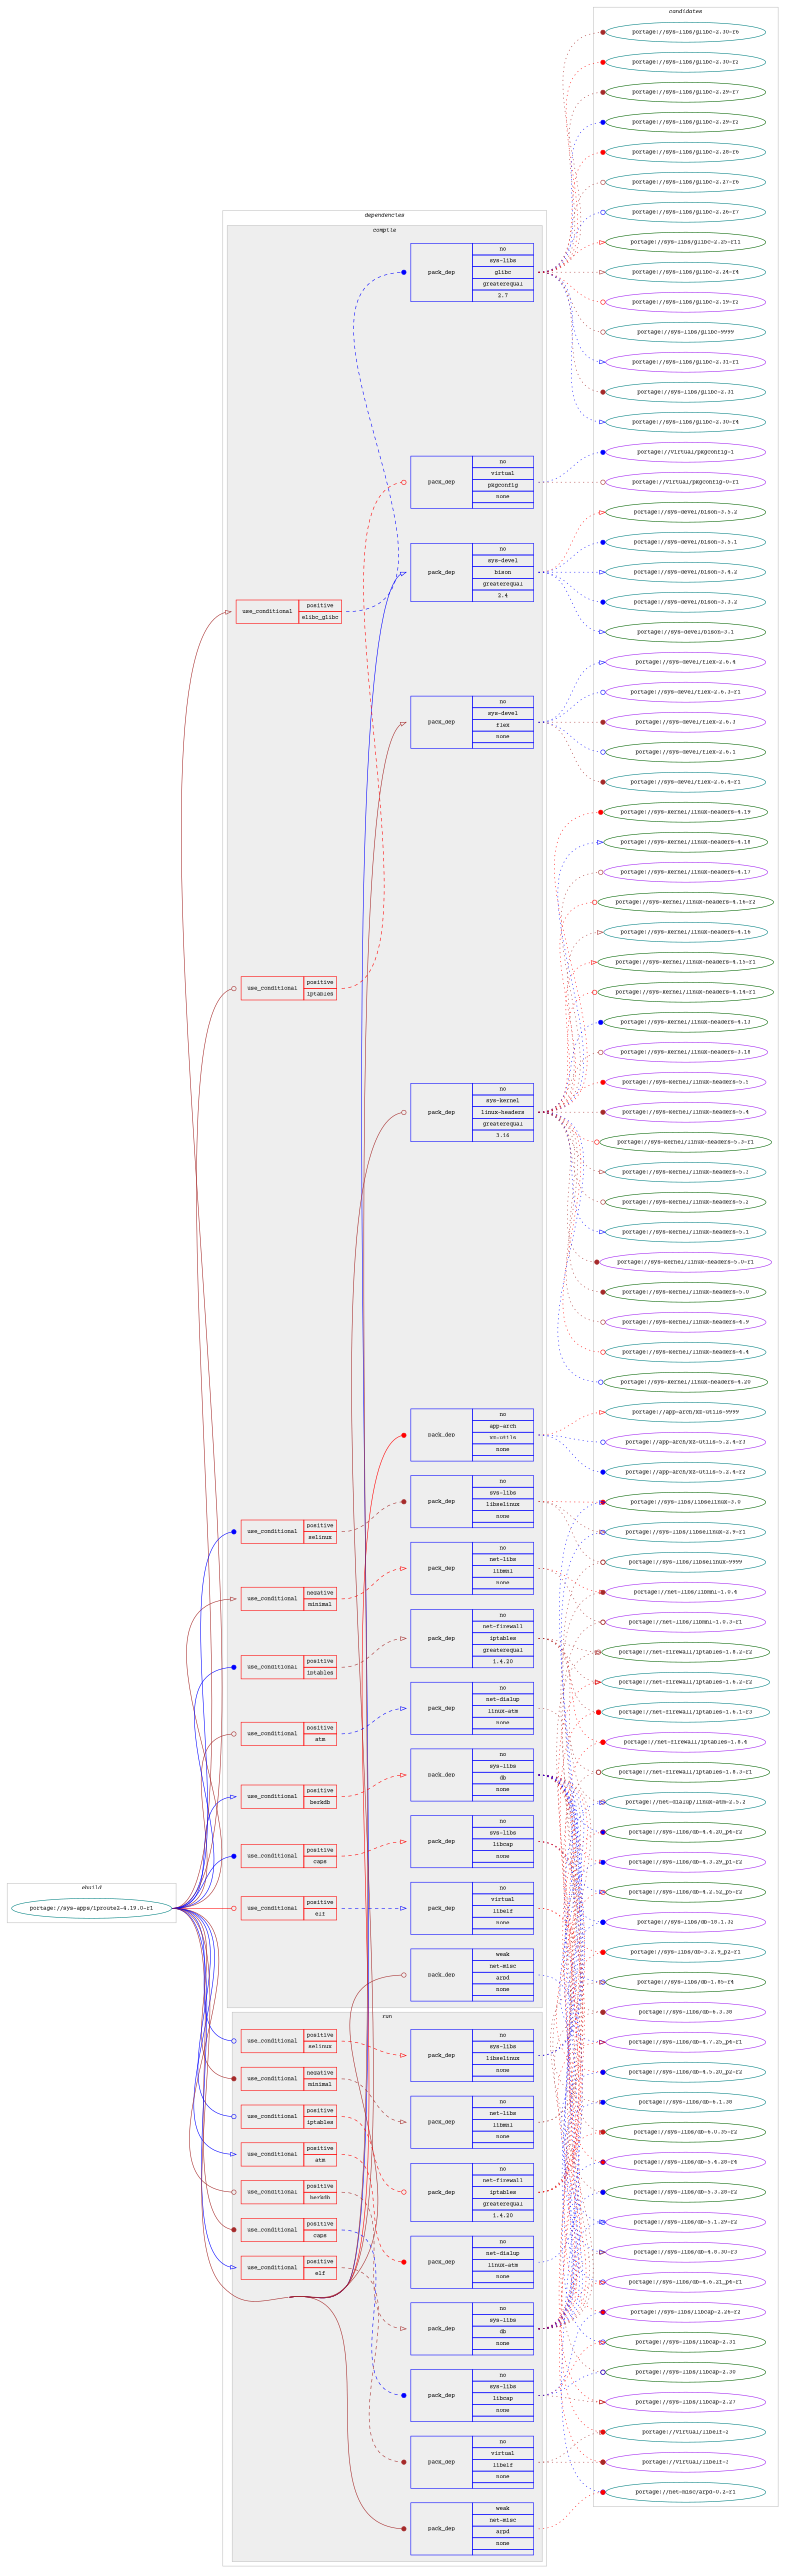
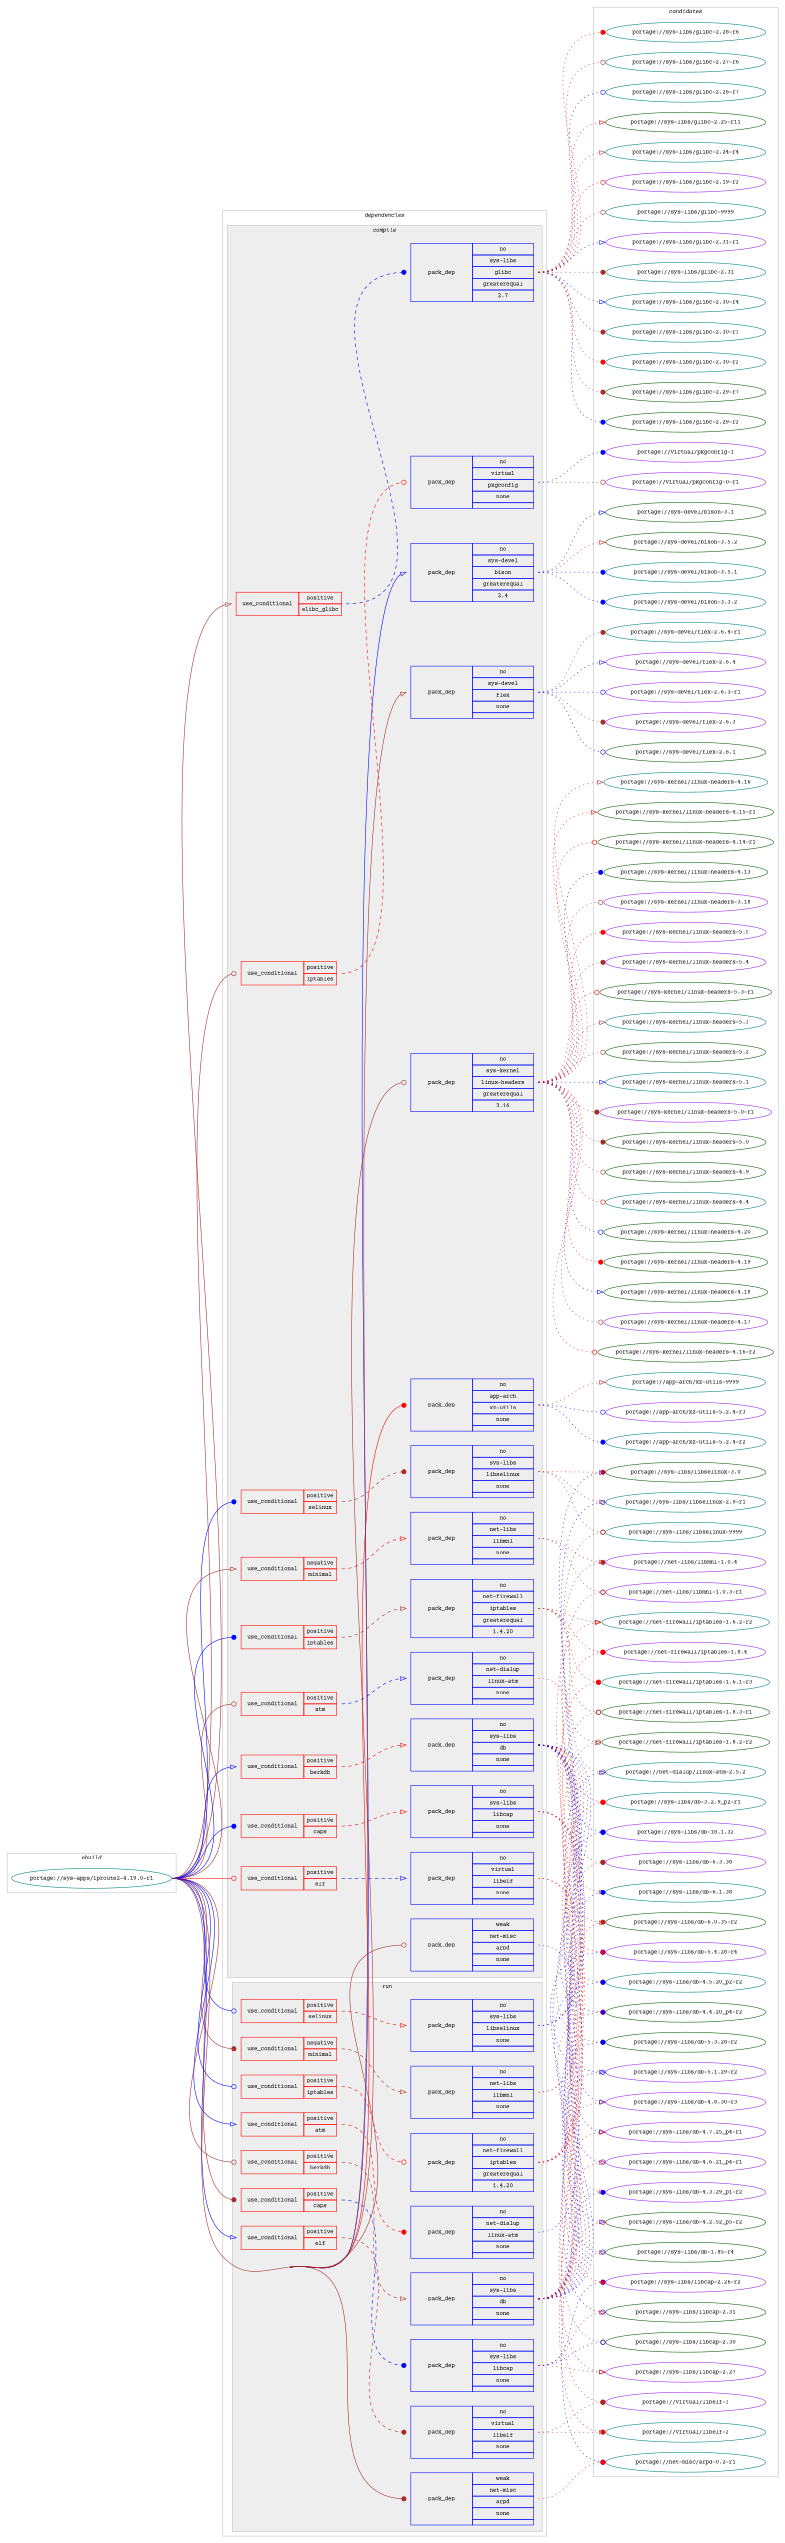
(686, 32) -> (686, 332)
(686, 572) -> none
(686, 1322) -> (686, 1172)
